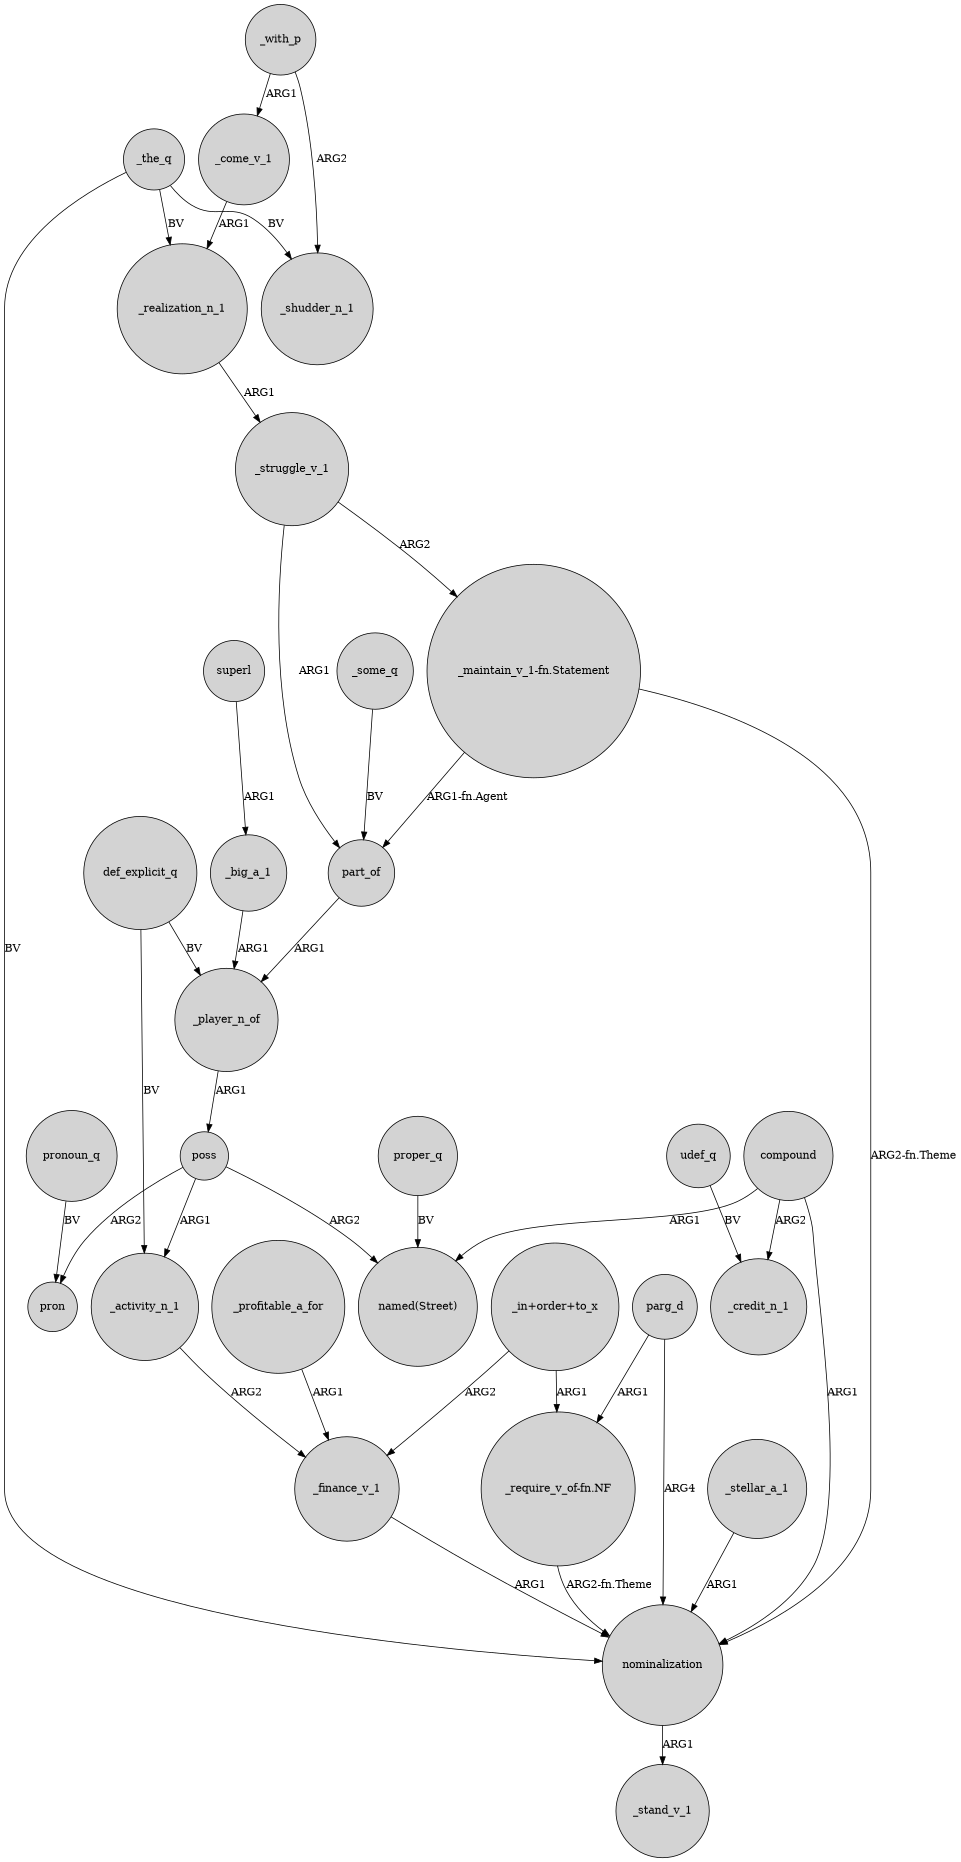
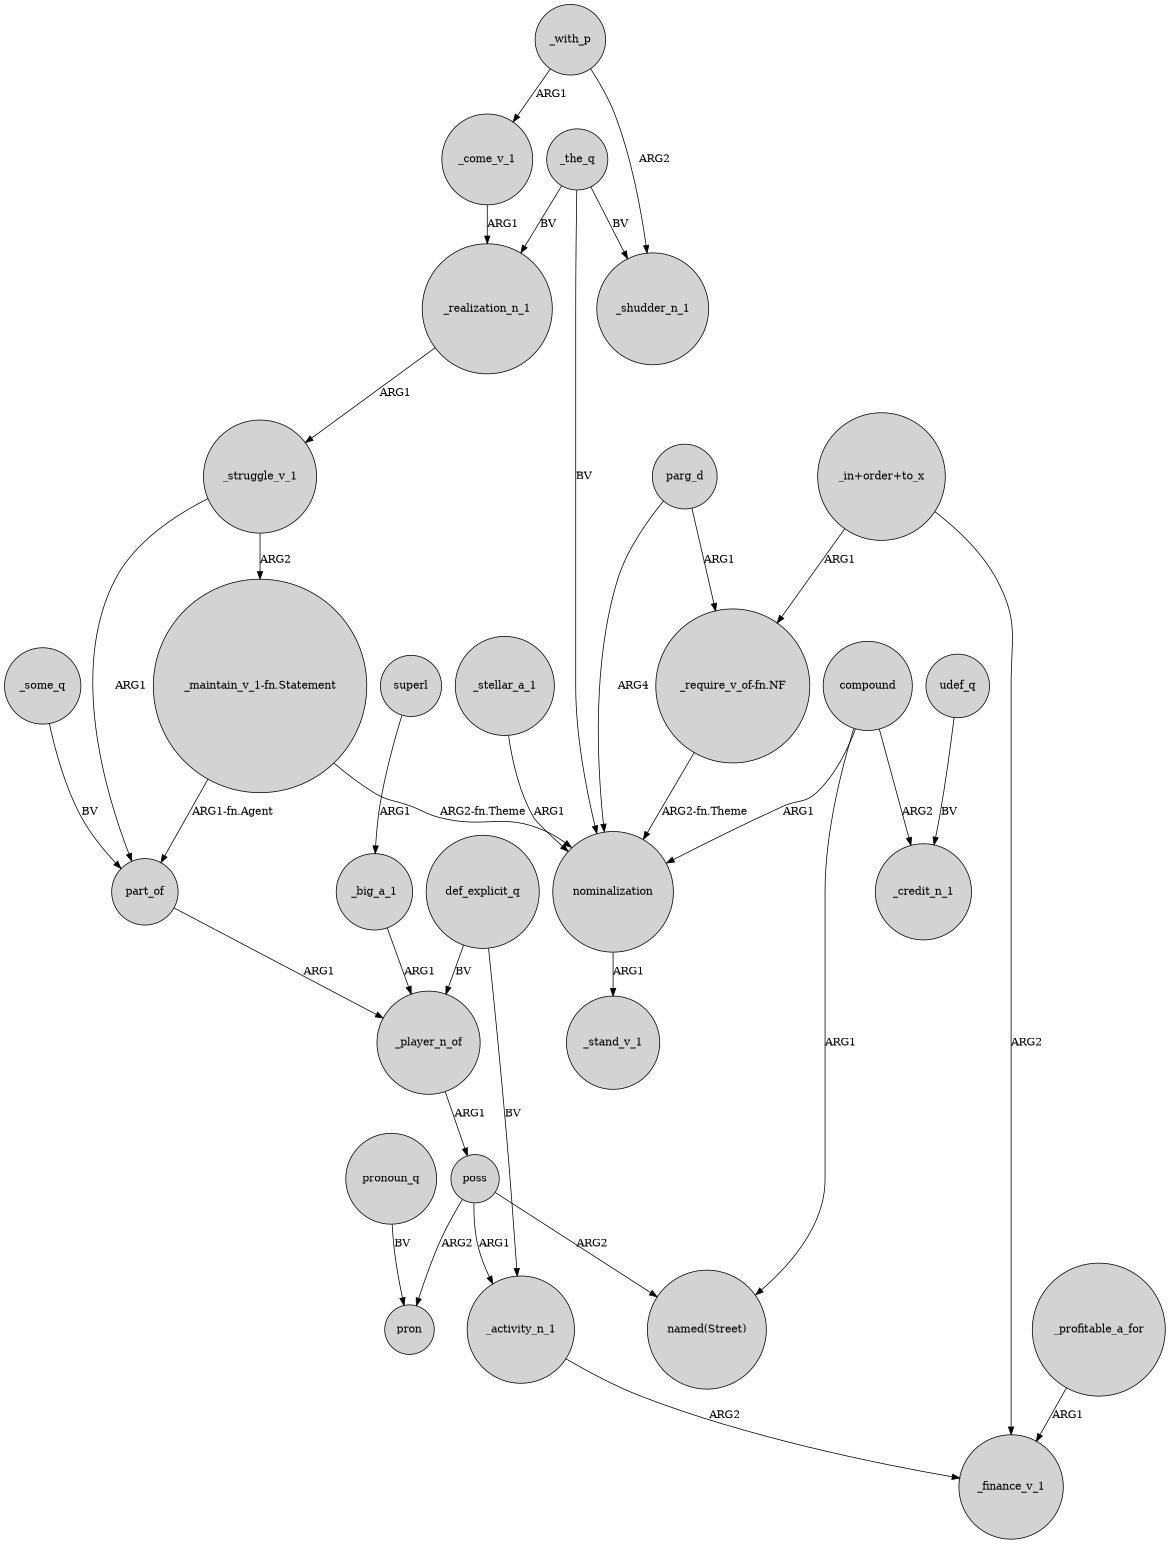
(418, 1156) -> none
(495, 1577) -> none
